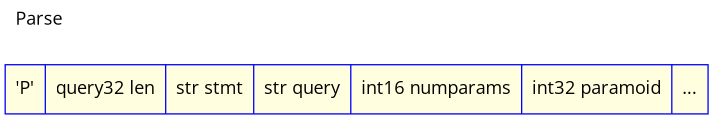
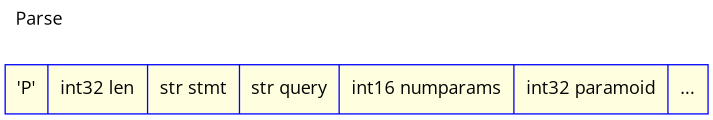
(105, 89) -> (98, 89)
